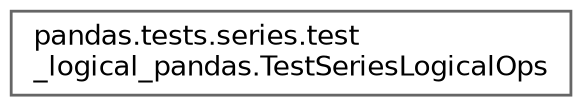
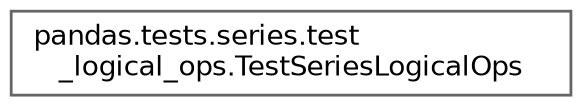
(291, 53) -> (291, 53)
